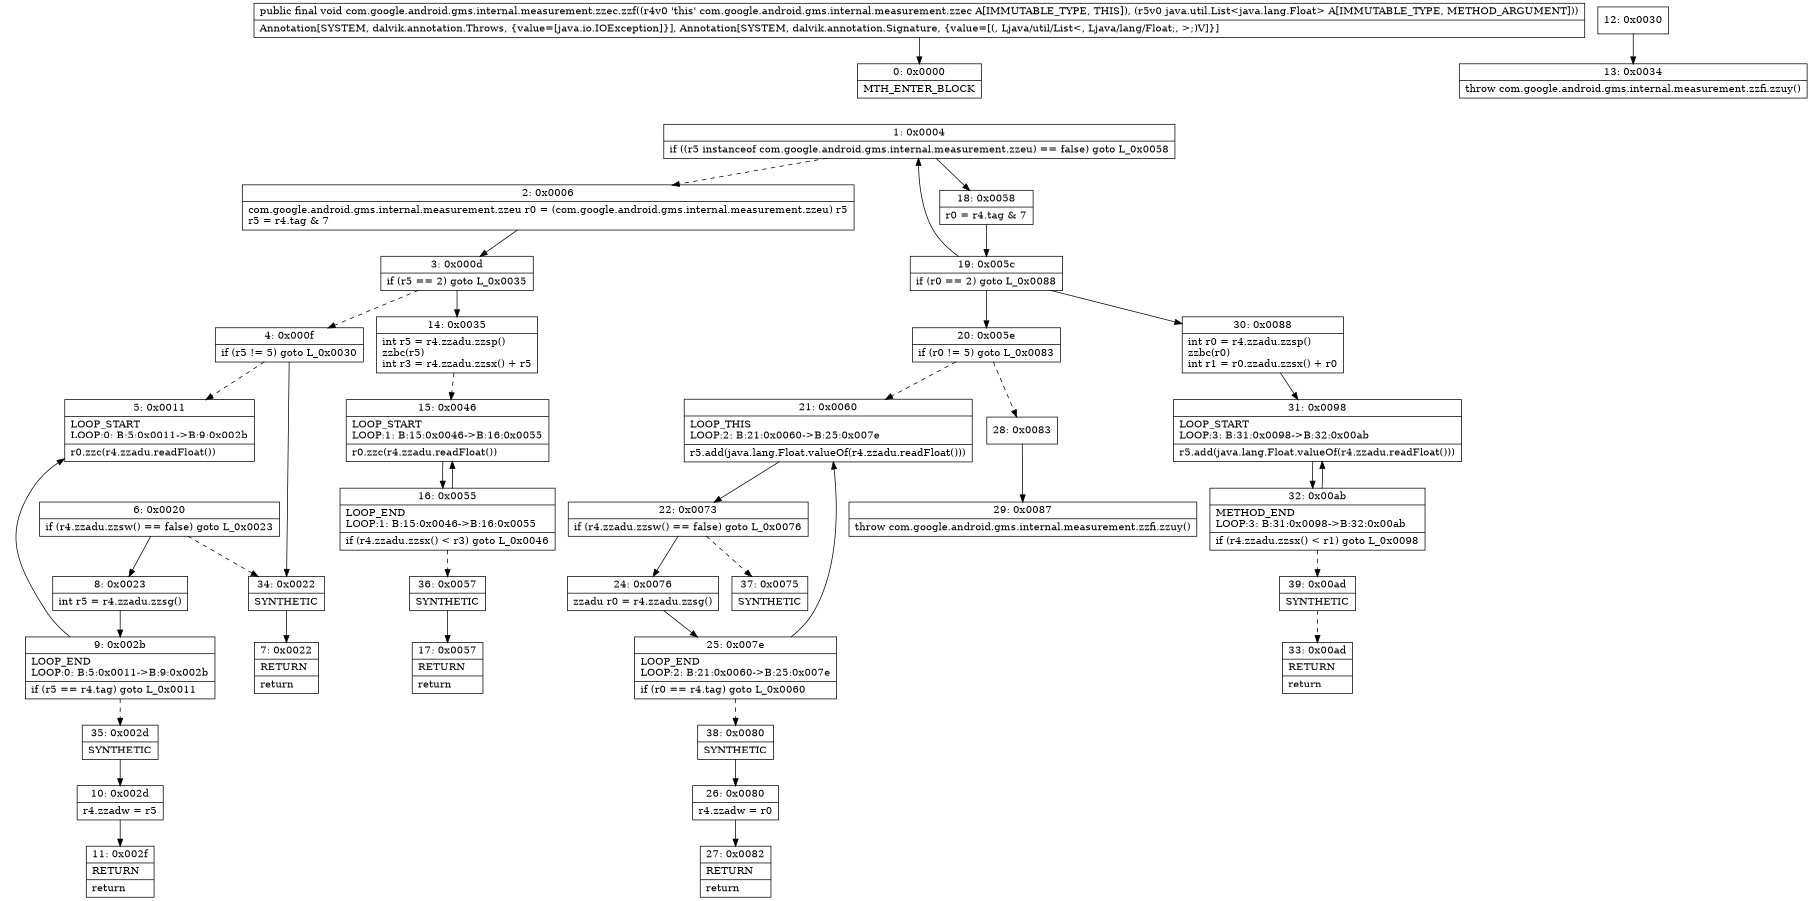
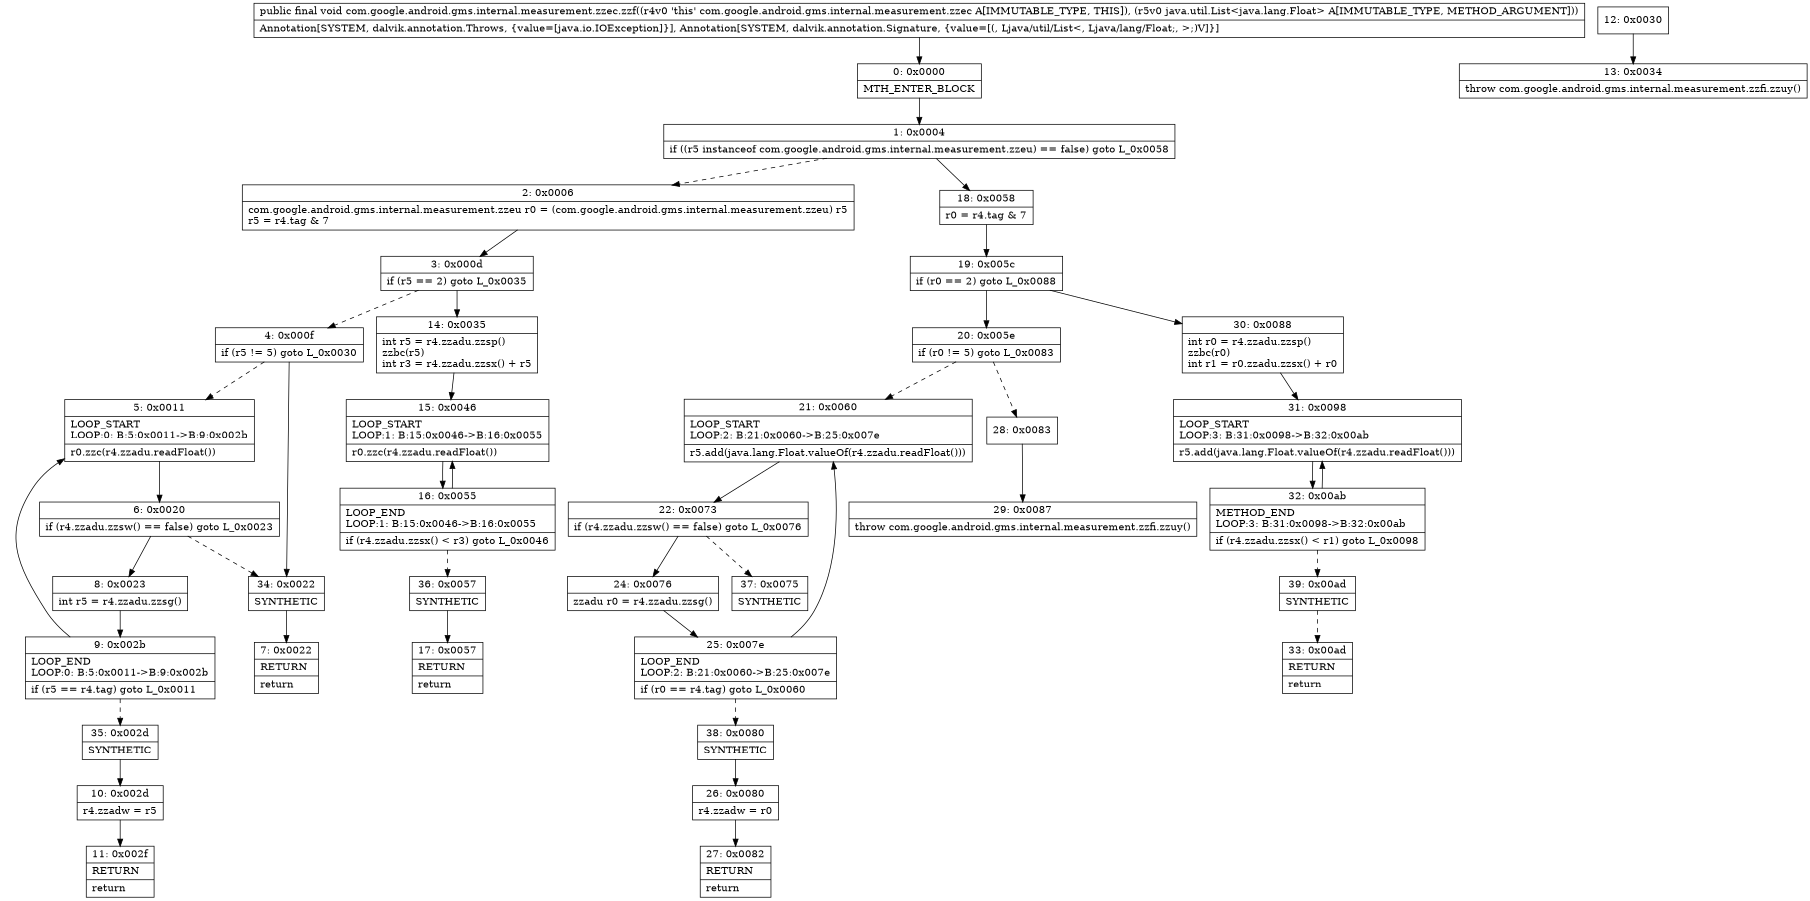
(927, 217) -> (919, 108)
(453, 383) -> (453, 383)
(721, 424) -> (725, 424)
none -> (160, 478)
